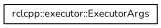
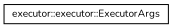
(81, 14) -> (86, 14)
